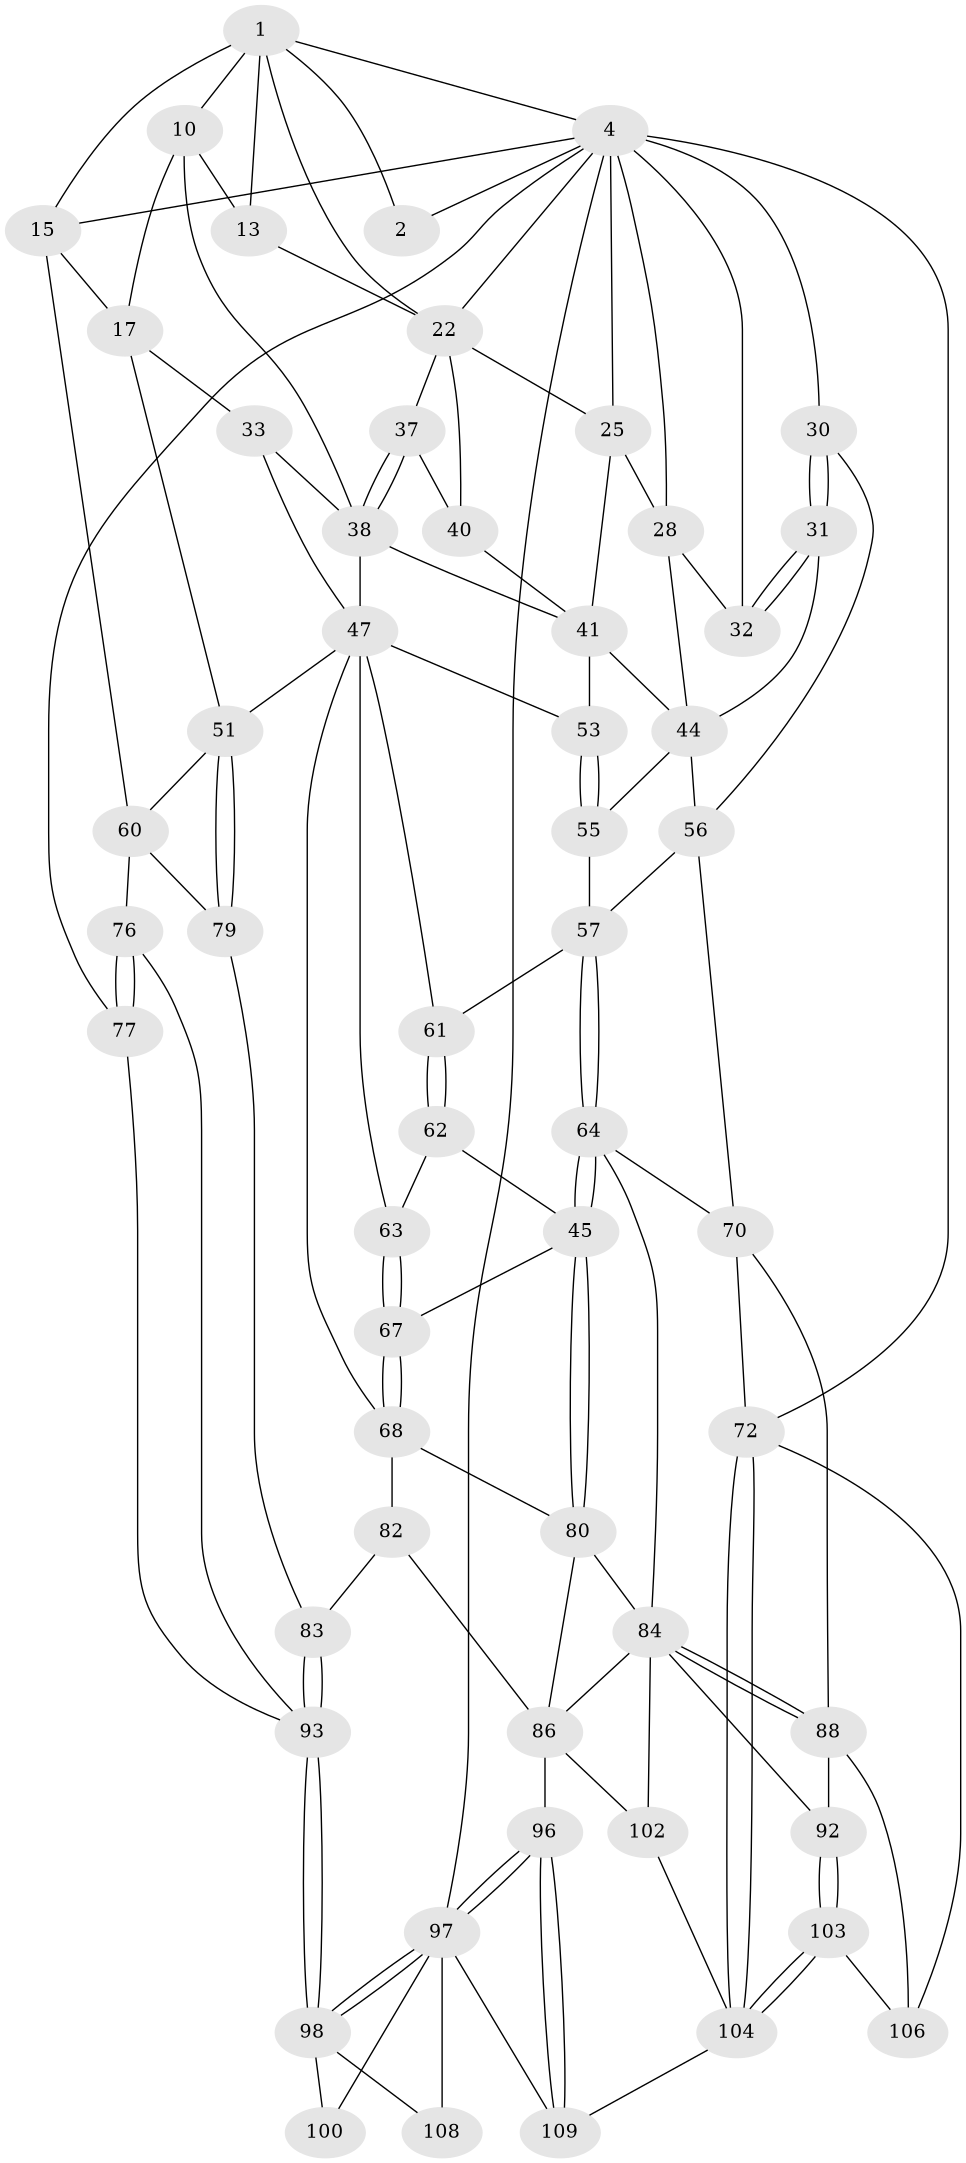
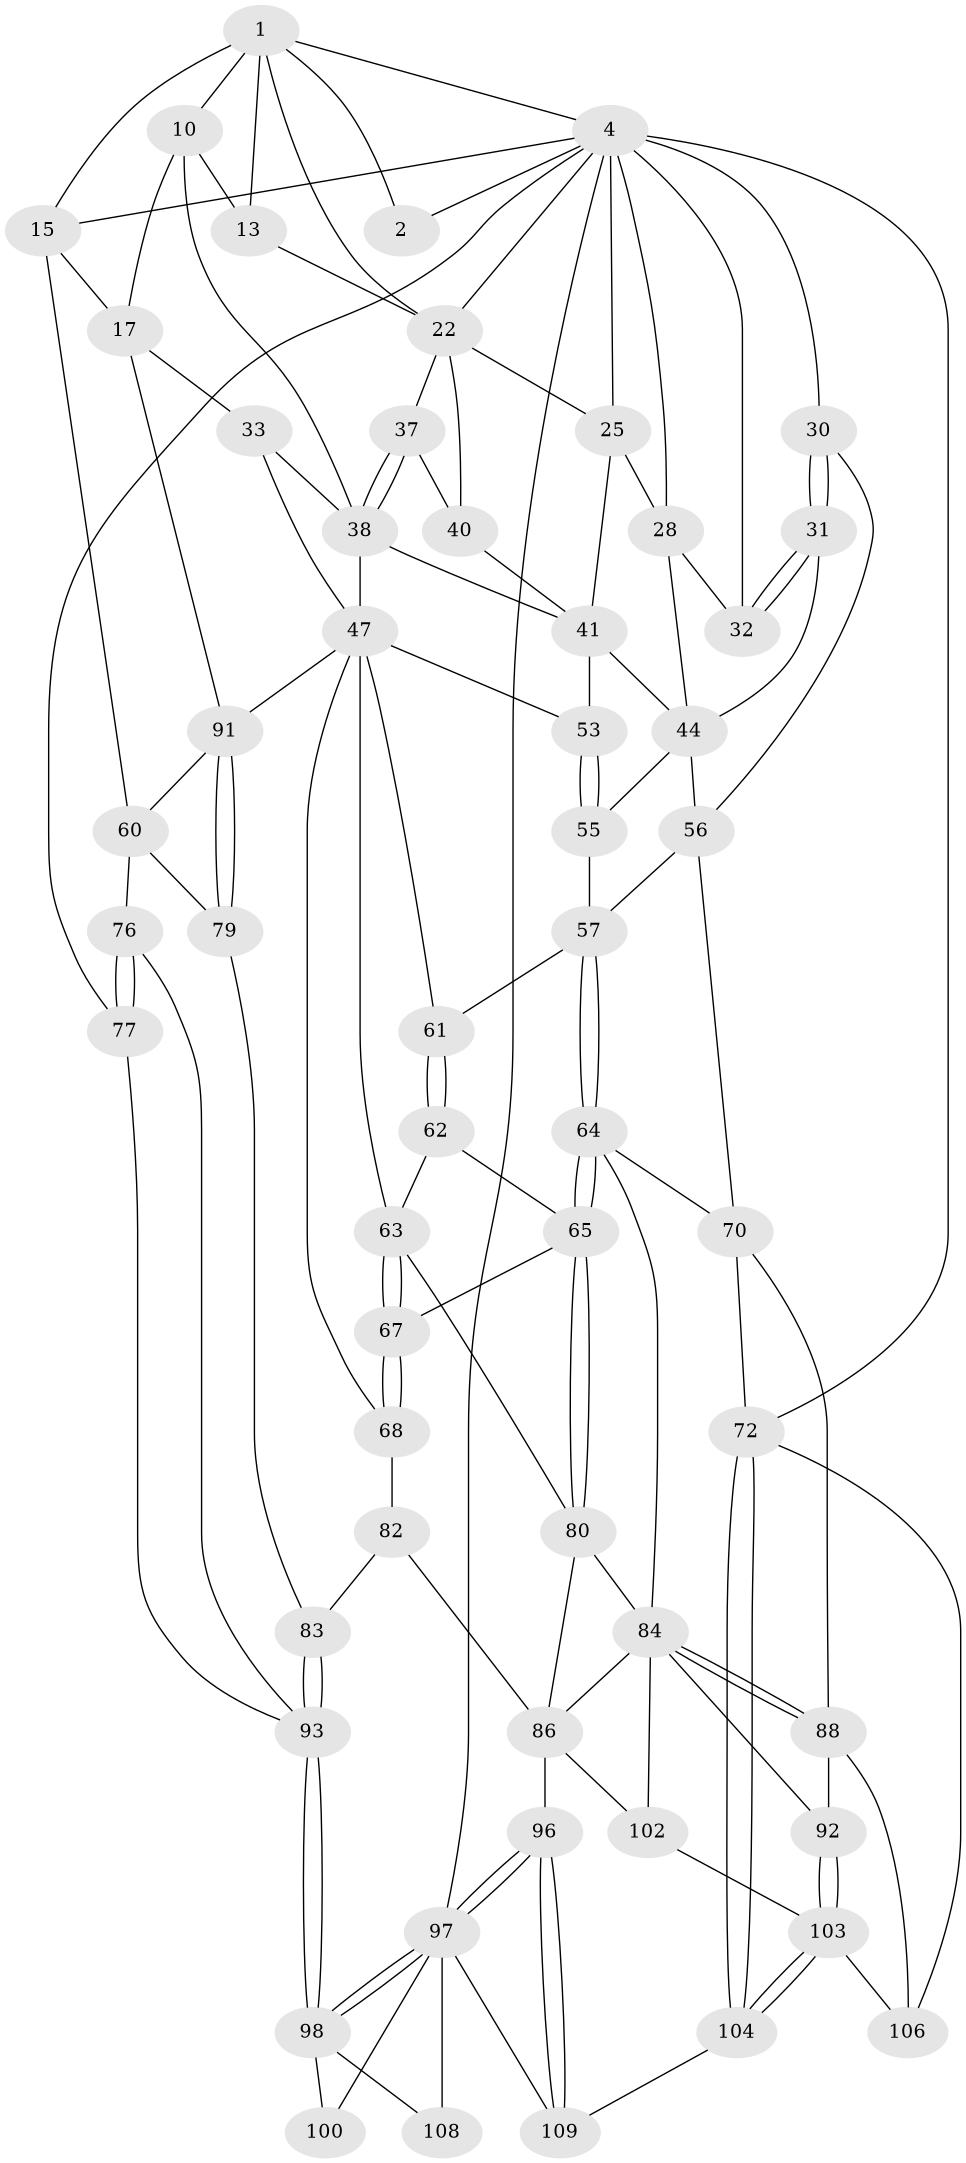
(225, 731) -> (225, 731)
(581, 1232) -> (581, 1232)
(485, 1482) -> (488, 1380)
(692, 1933) -> (738, 1882)
